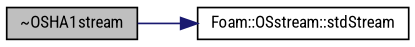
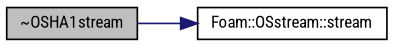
(303, 23) -> (292, 23)
